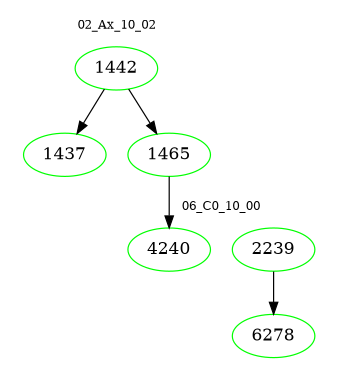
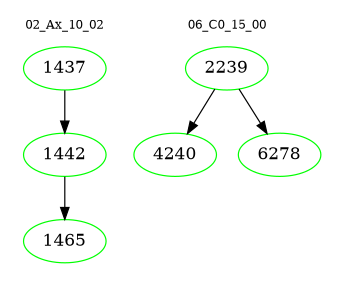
(94, 106) -> (65, 106)
(169, 203) -> (204, 106)
(221, 207) -> (227, 26)
